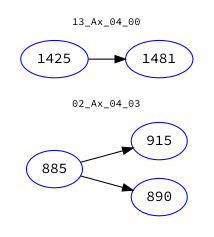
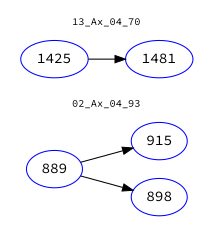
(107, 22) -> (107, 22)
(107, 104) -> (107, 104)
(54, 169) -> (54, 169)
(159, 197) -> (159, 197)
